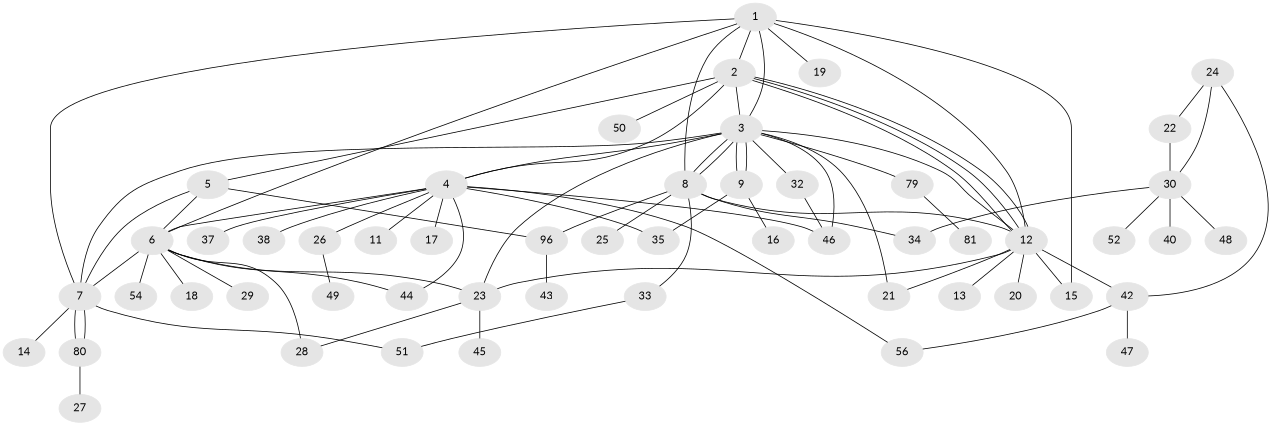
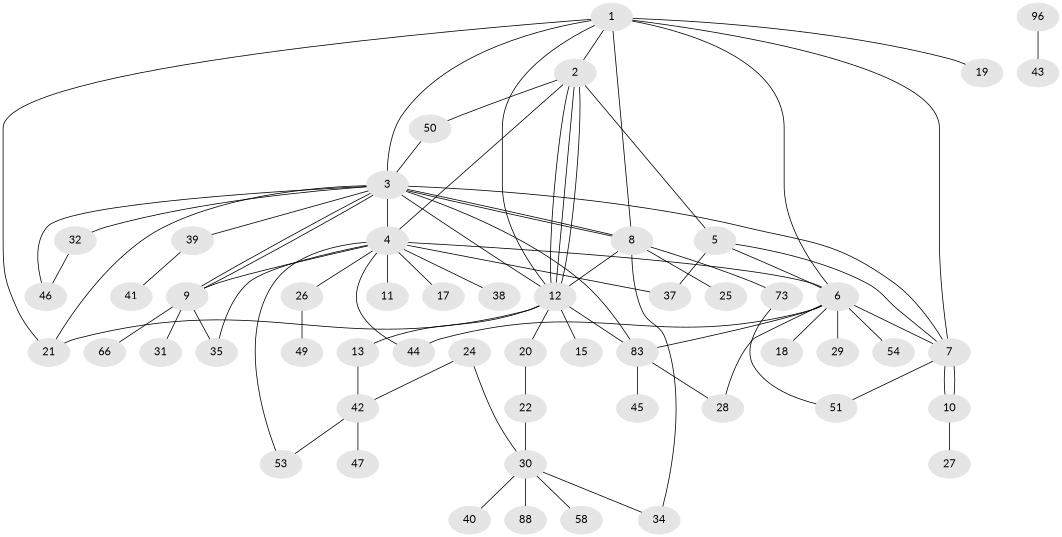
(1009, 75) -> (180, 66)
(738, 101) -> (409, 157)
(1191, 101) -> (526, 381)
(912, 185) -> (193, 241)
(624, 201) -> (253, 273)
(370, 212) -> (692, 269)
(612, 212) -> none
(773, 241) -> (105, 352)
(970, 241) -> (131, 297)
(1114, 241) -> (582, 520)
(1226, 241) -> (526, 520)
(1077, 269) -> (358, 381)
(480, 297) -> (637, 352)
(645, 297) -> (782, 297)
(24, 352) -> none
(80, 352) -> (950, 408)
none -> (161, 352)
(902, 352) -> (281, 464)
